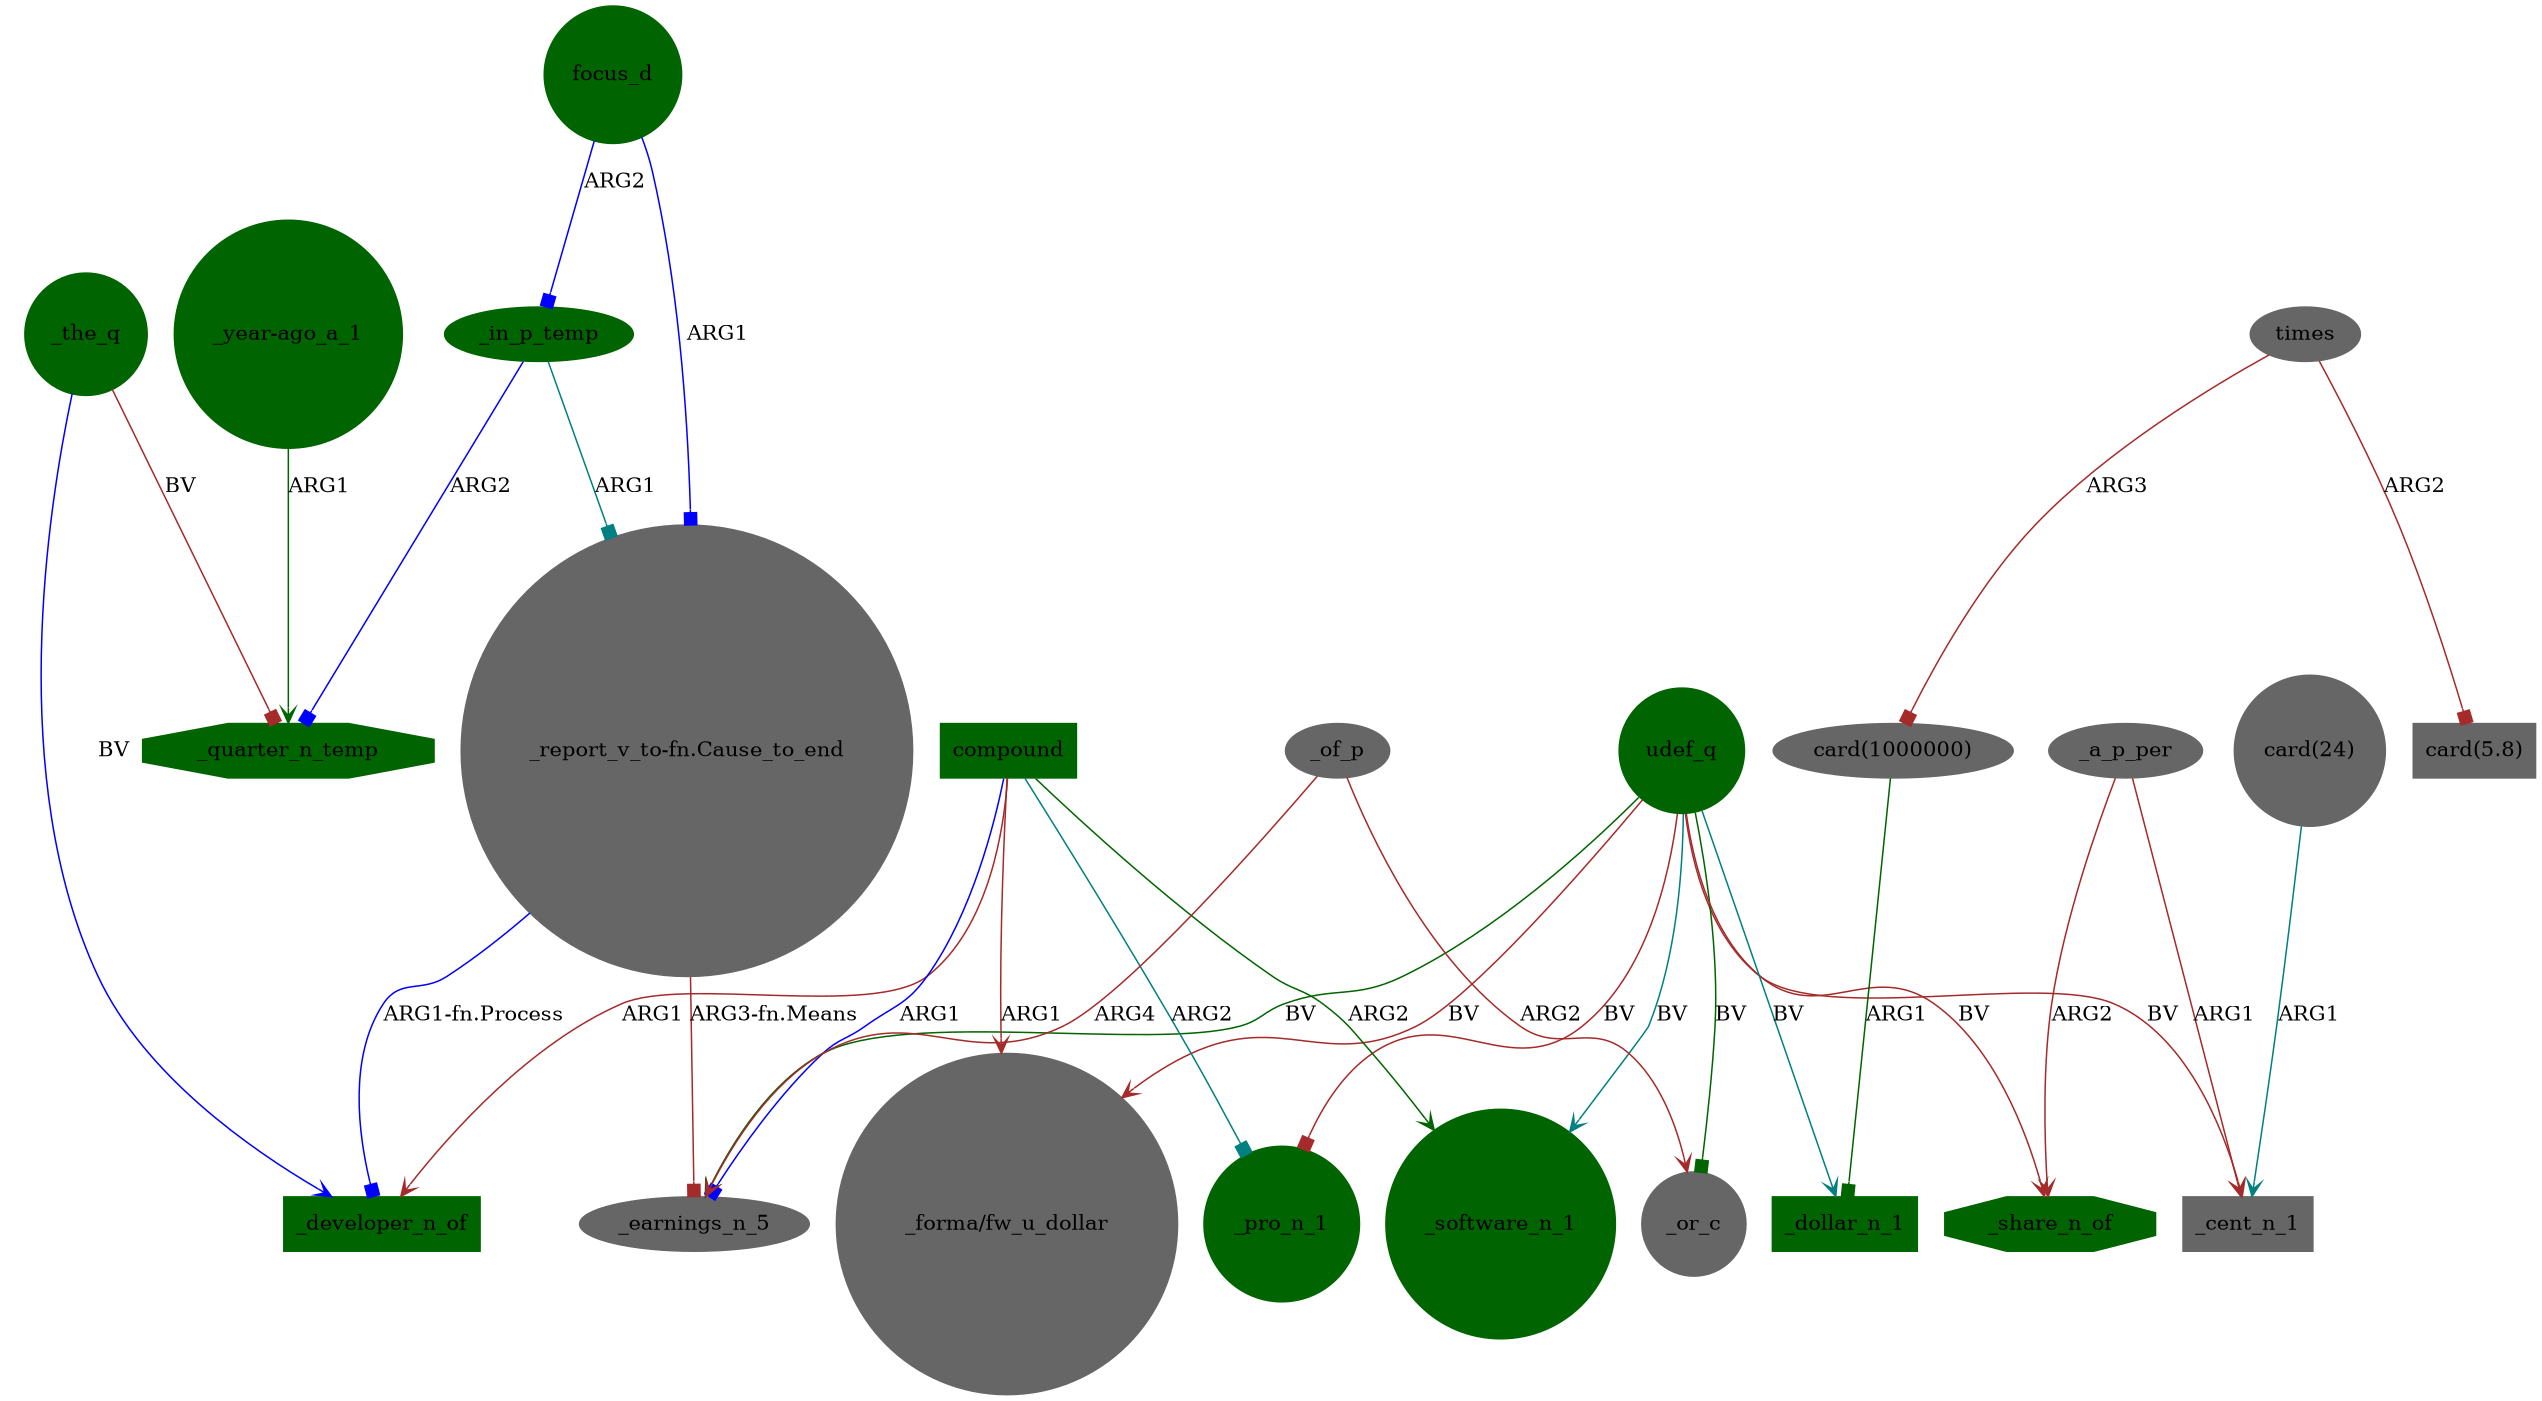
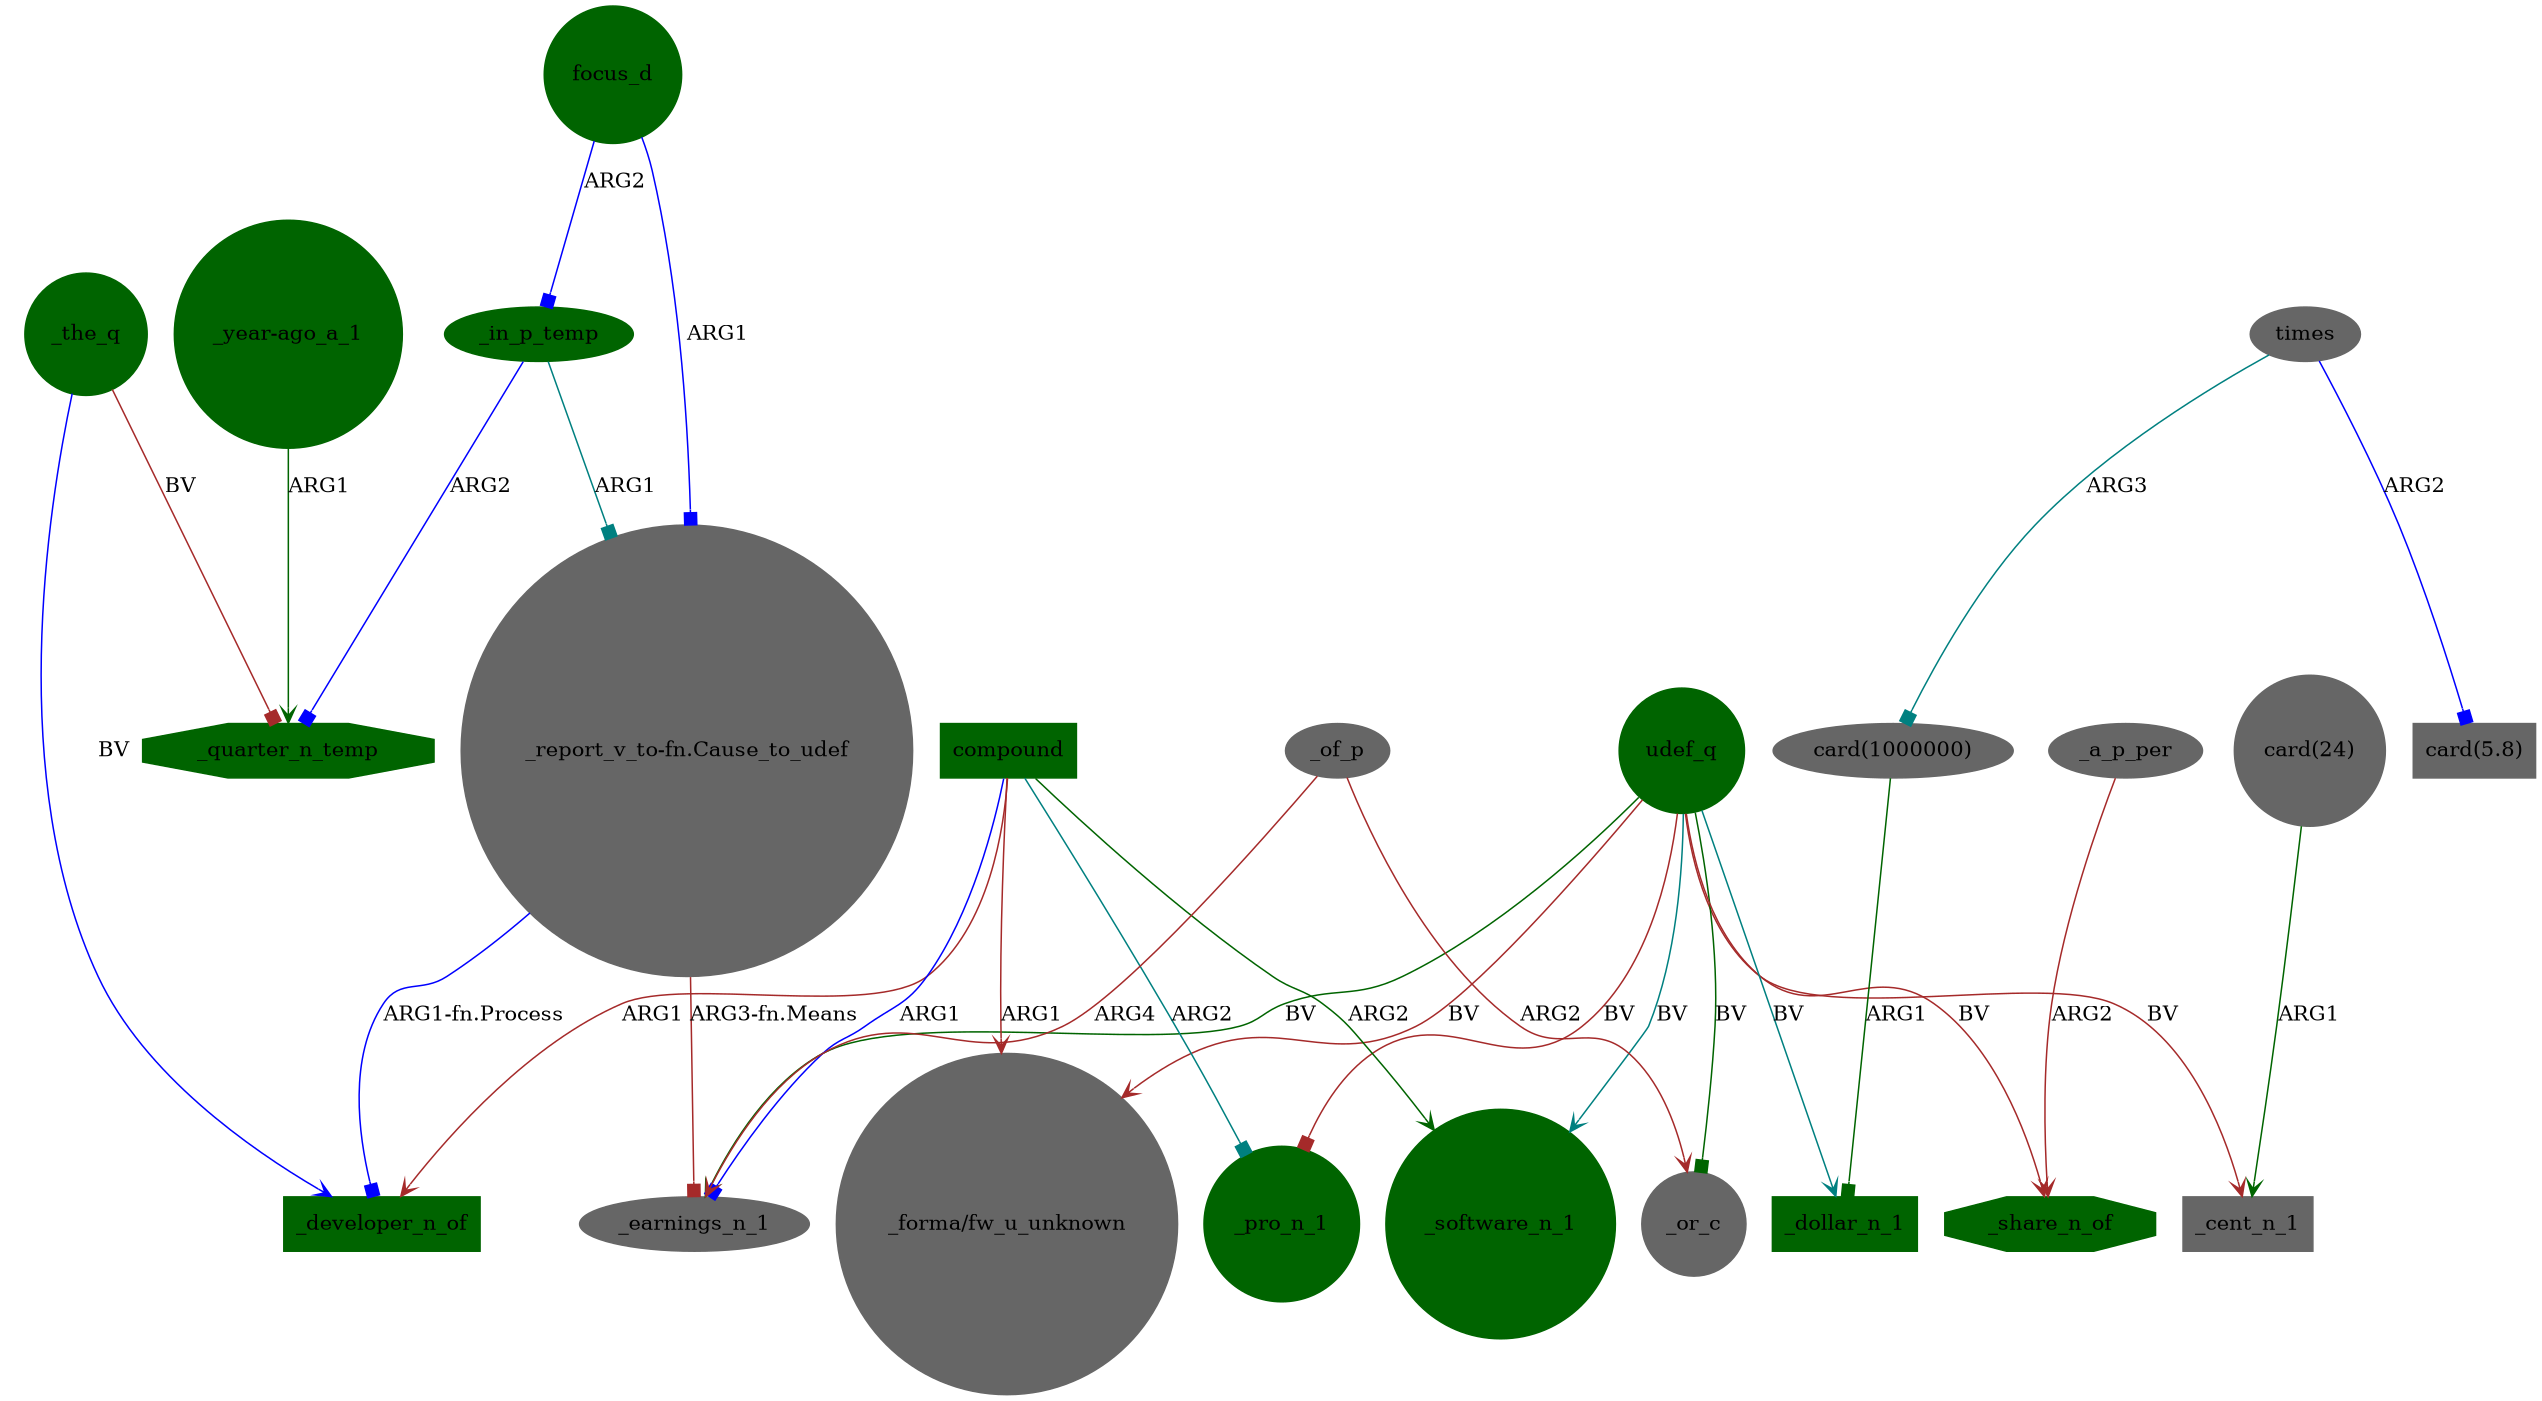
(2059, 501) -> (2059, 501)
(2401, 531) -> (2401, 531)
(687, 751) -> (687, 751)
(2185, 980) -> none
(2280, 1004) -> (2280, 1004)
(694, 1224) -> (694, 1224)
(1007, 1224) -> (1007, 1224)
